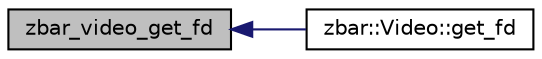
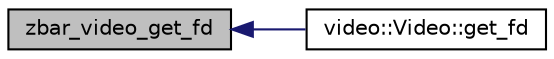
(420, 29) -> (426, 29)
